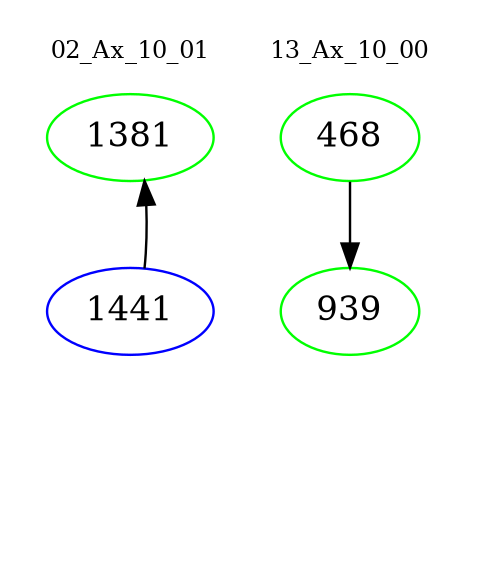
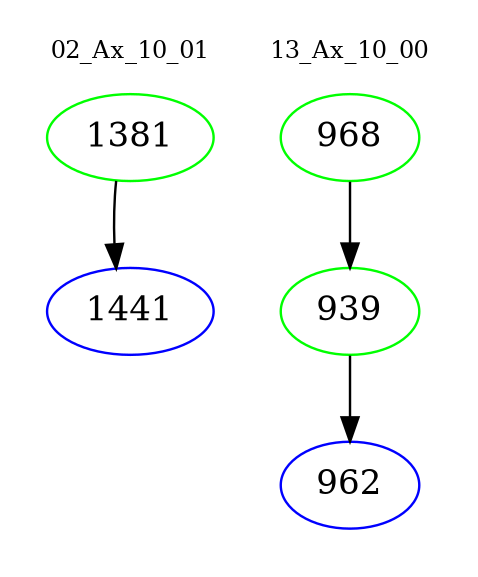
(350, 138) -> (350, 138)
(146, 237) -> (114, 212)
none -> (350, 485)
